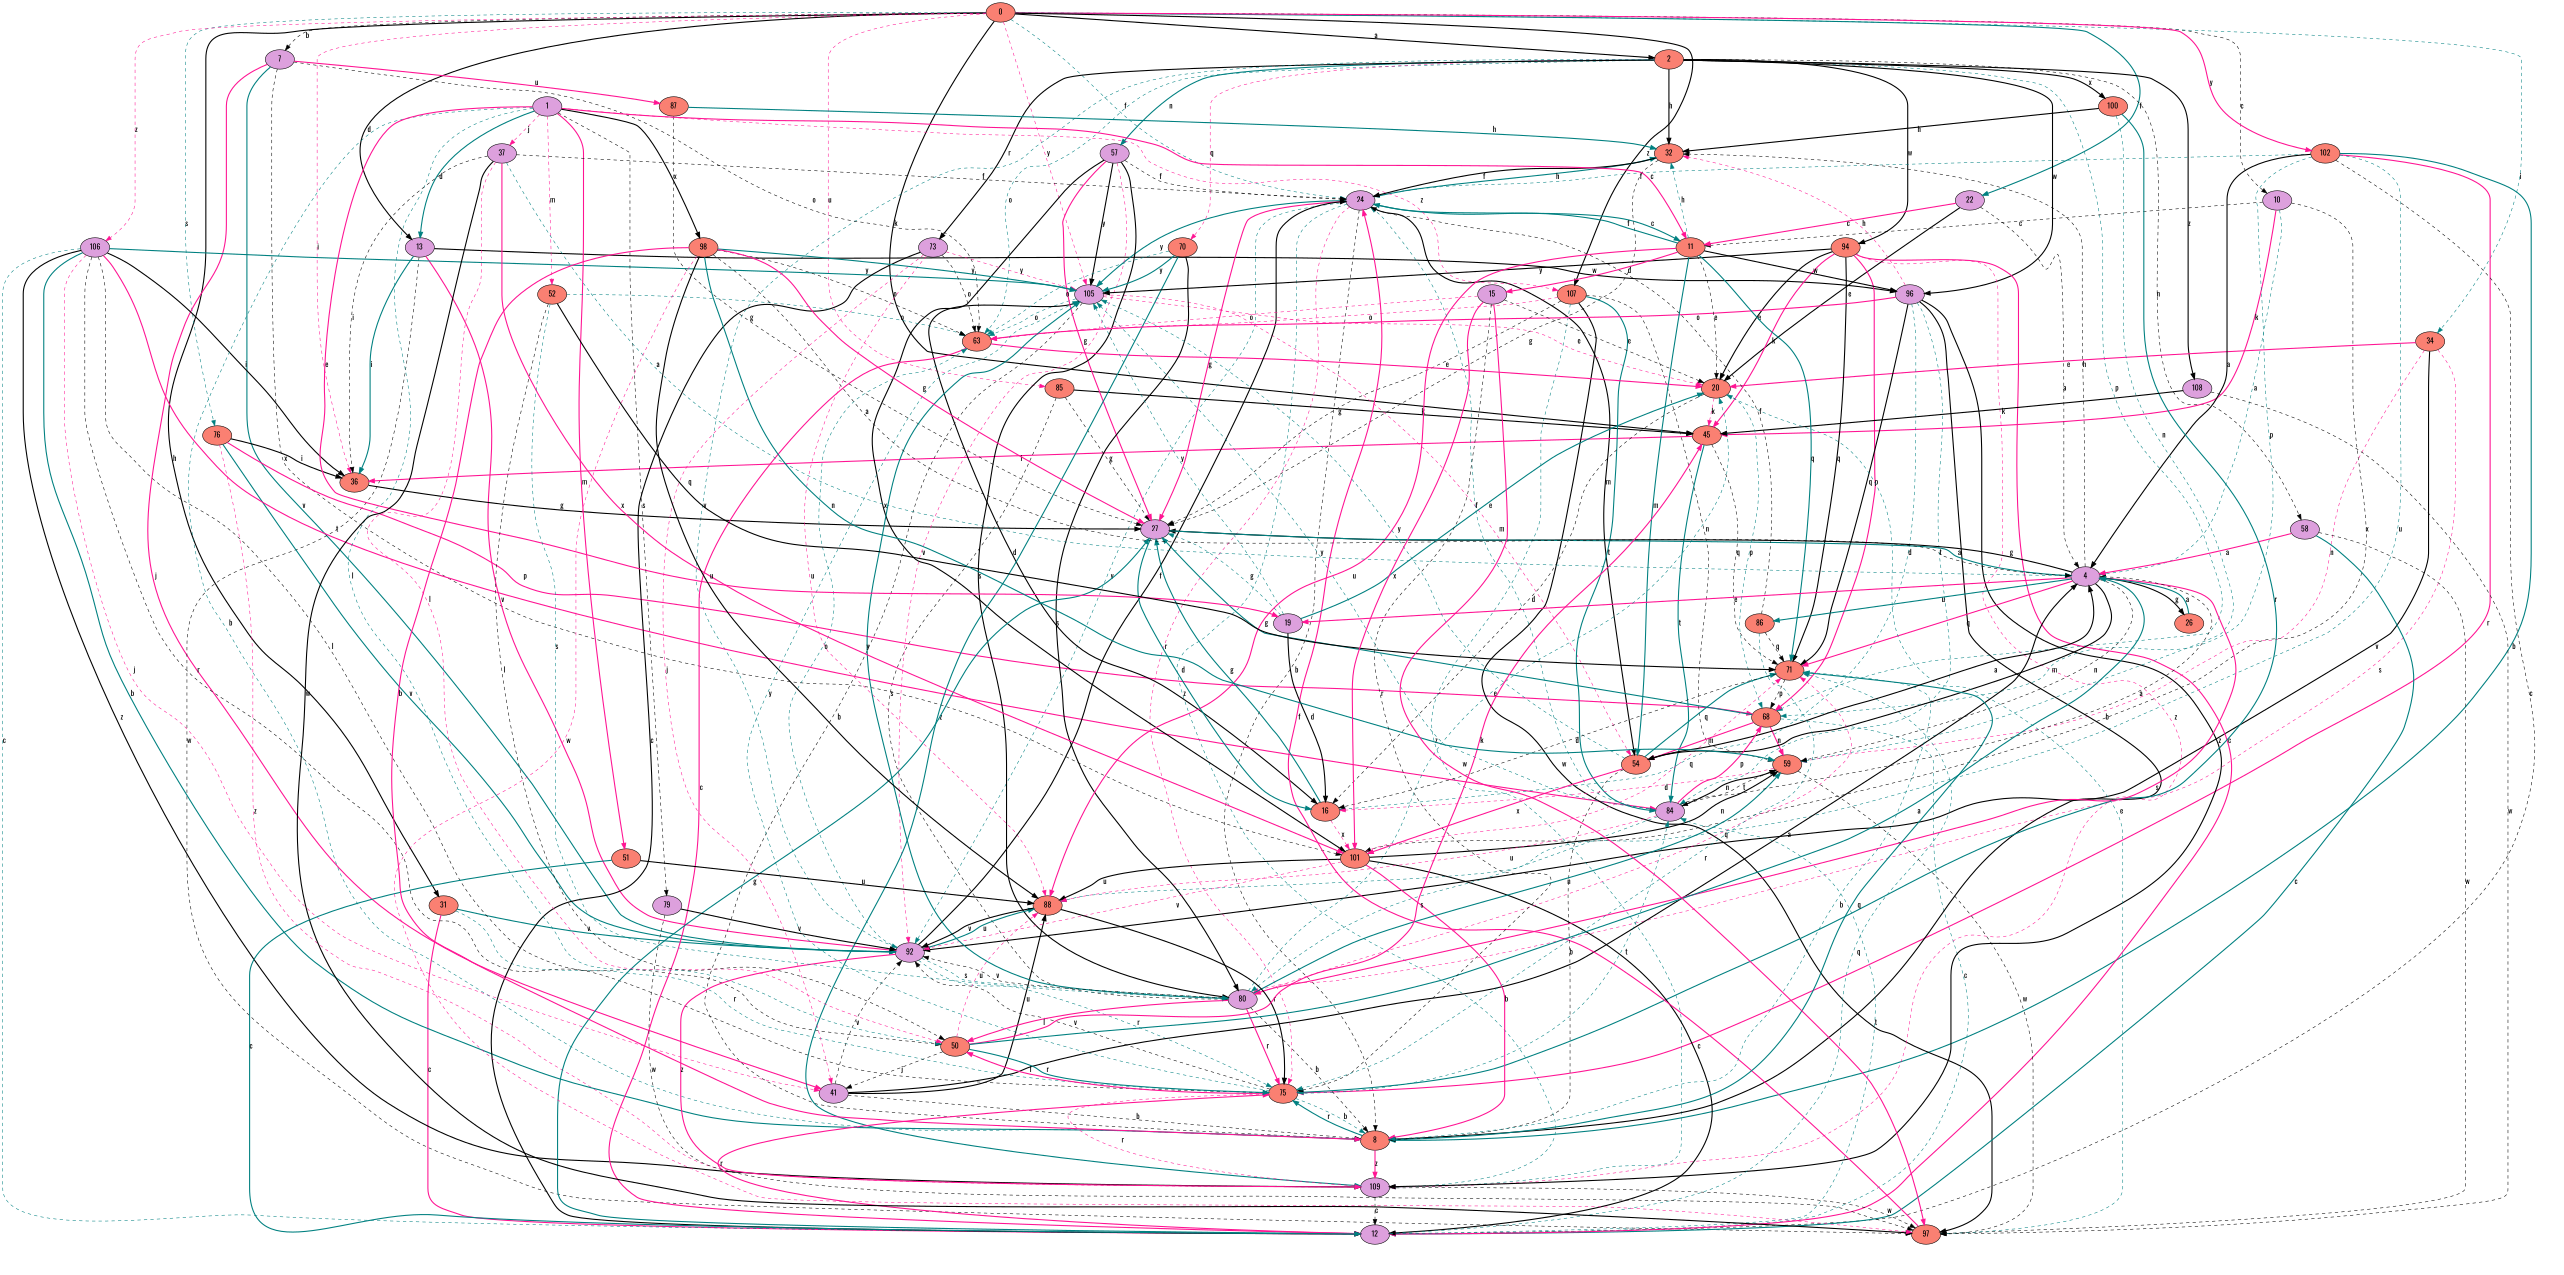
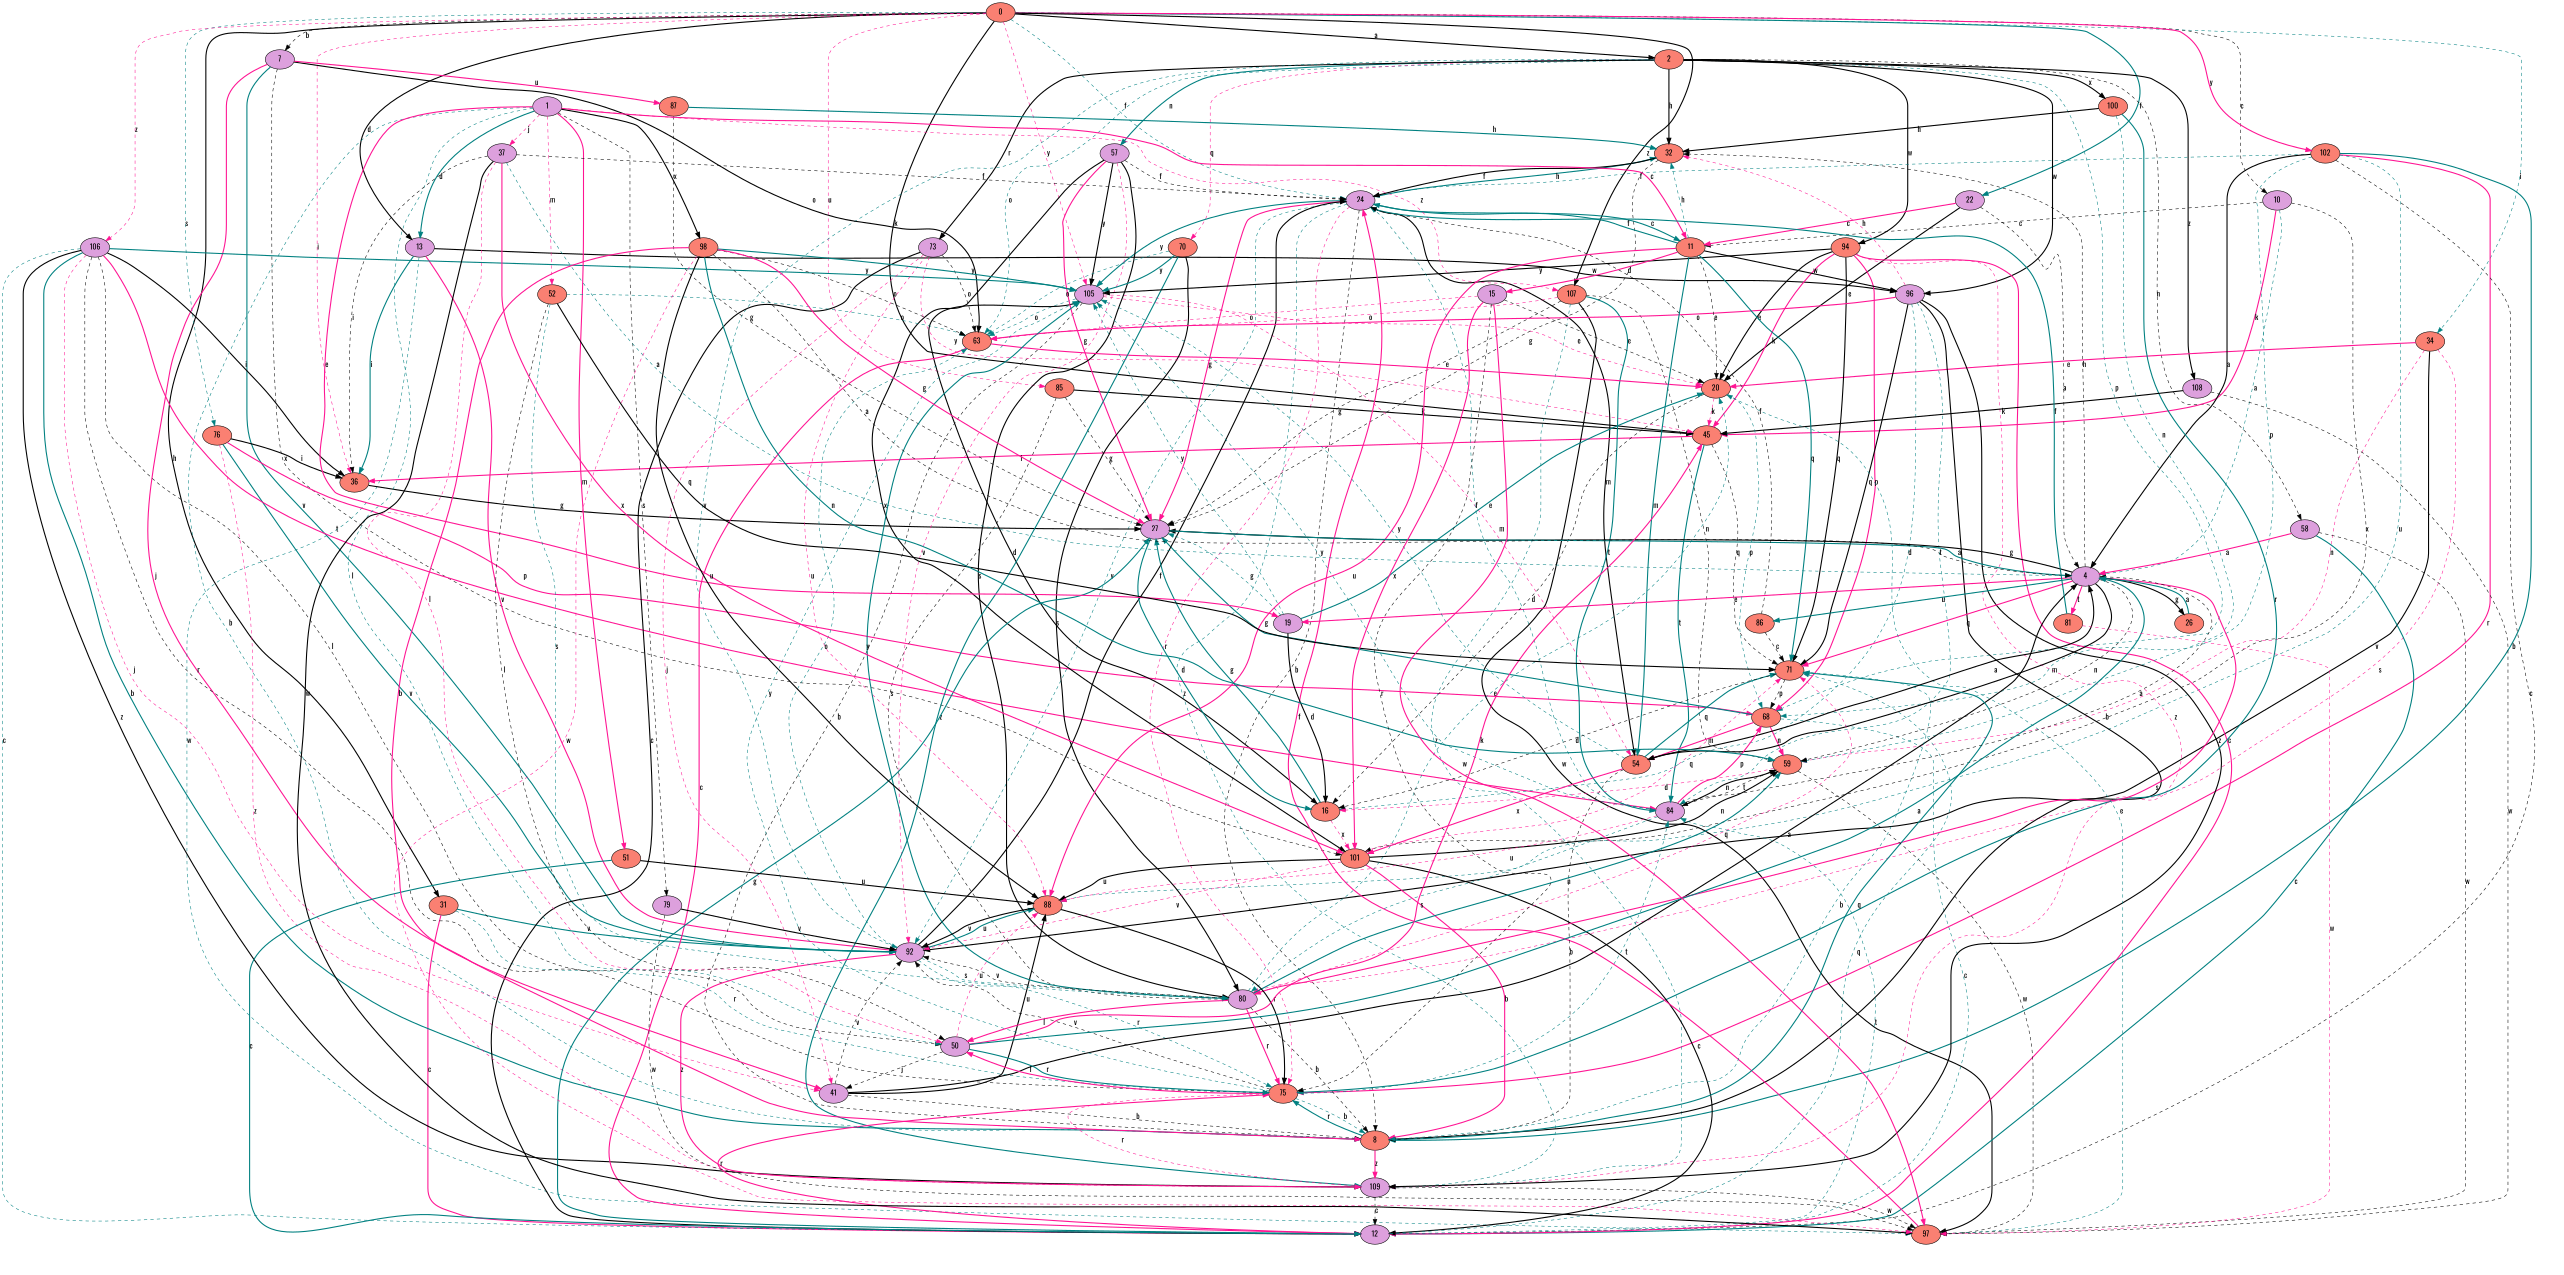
(660, 130) -> (660, 130)
(1005, 269) -> (1268, 366)
none -> (2068, 623)
(1778, 647) -> (1778, 647)
(1629, 900) -> none
(955, 1047) -> (955, 1047)
(609, 1200) -> (609, 1200)
